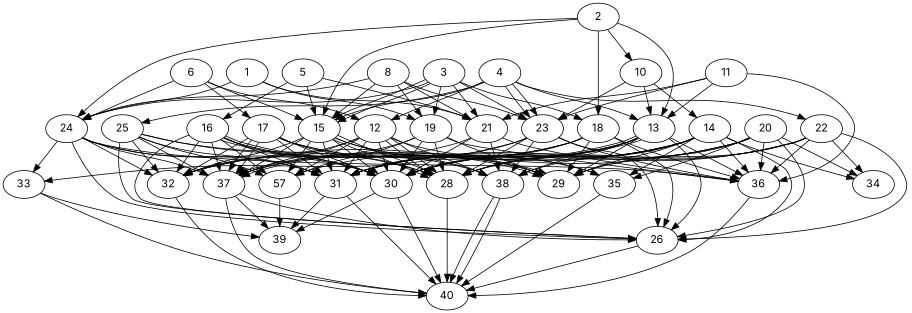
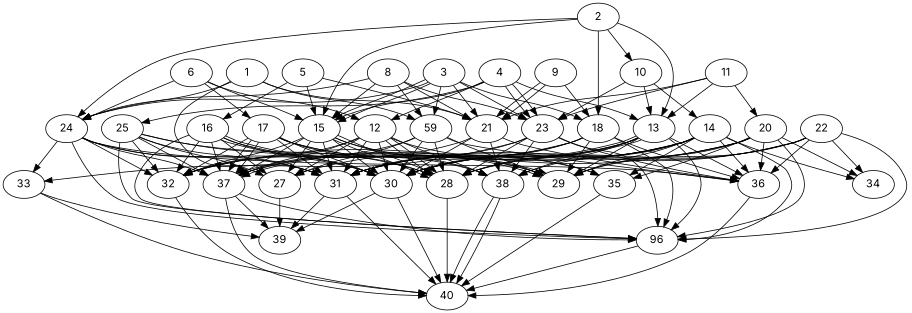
none -> (556, 73)
(657, 101) -> none
(846, 111) -> (744, 98)
(431, 129) -> (431, 129)
(268, 155) -> (175, 134)
(280, 184) -> (280, 184)
(657, 240) -> (657, 240)
